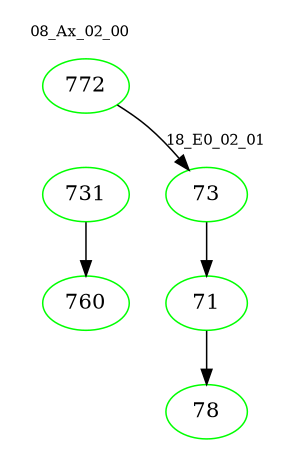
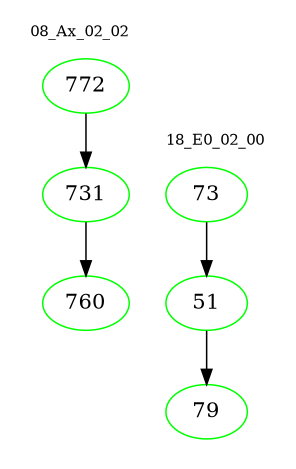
(80, 32) -> (80, 32)
(216, 141) -> (216, 141)
(164, 142) -> (86, 133)
(207, 303) -> (207, 303)
(207, 412) -> (207, 412)
